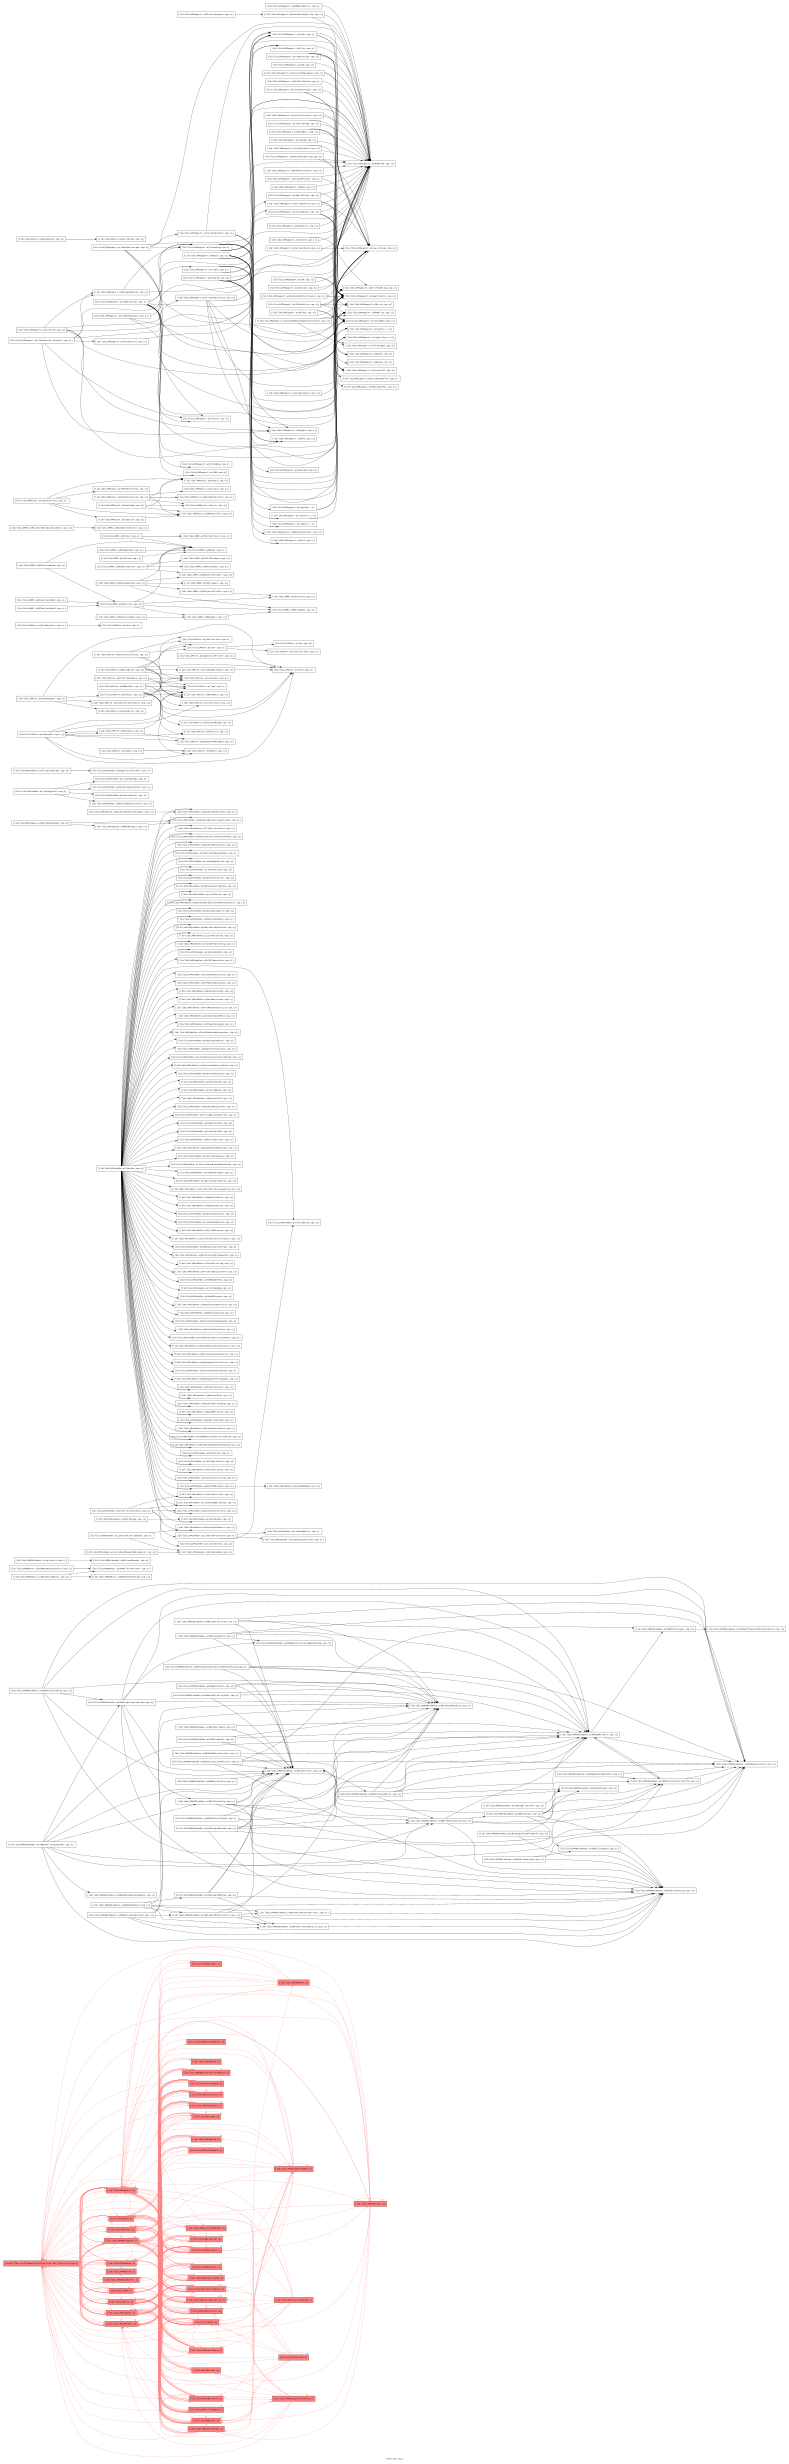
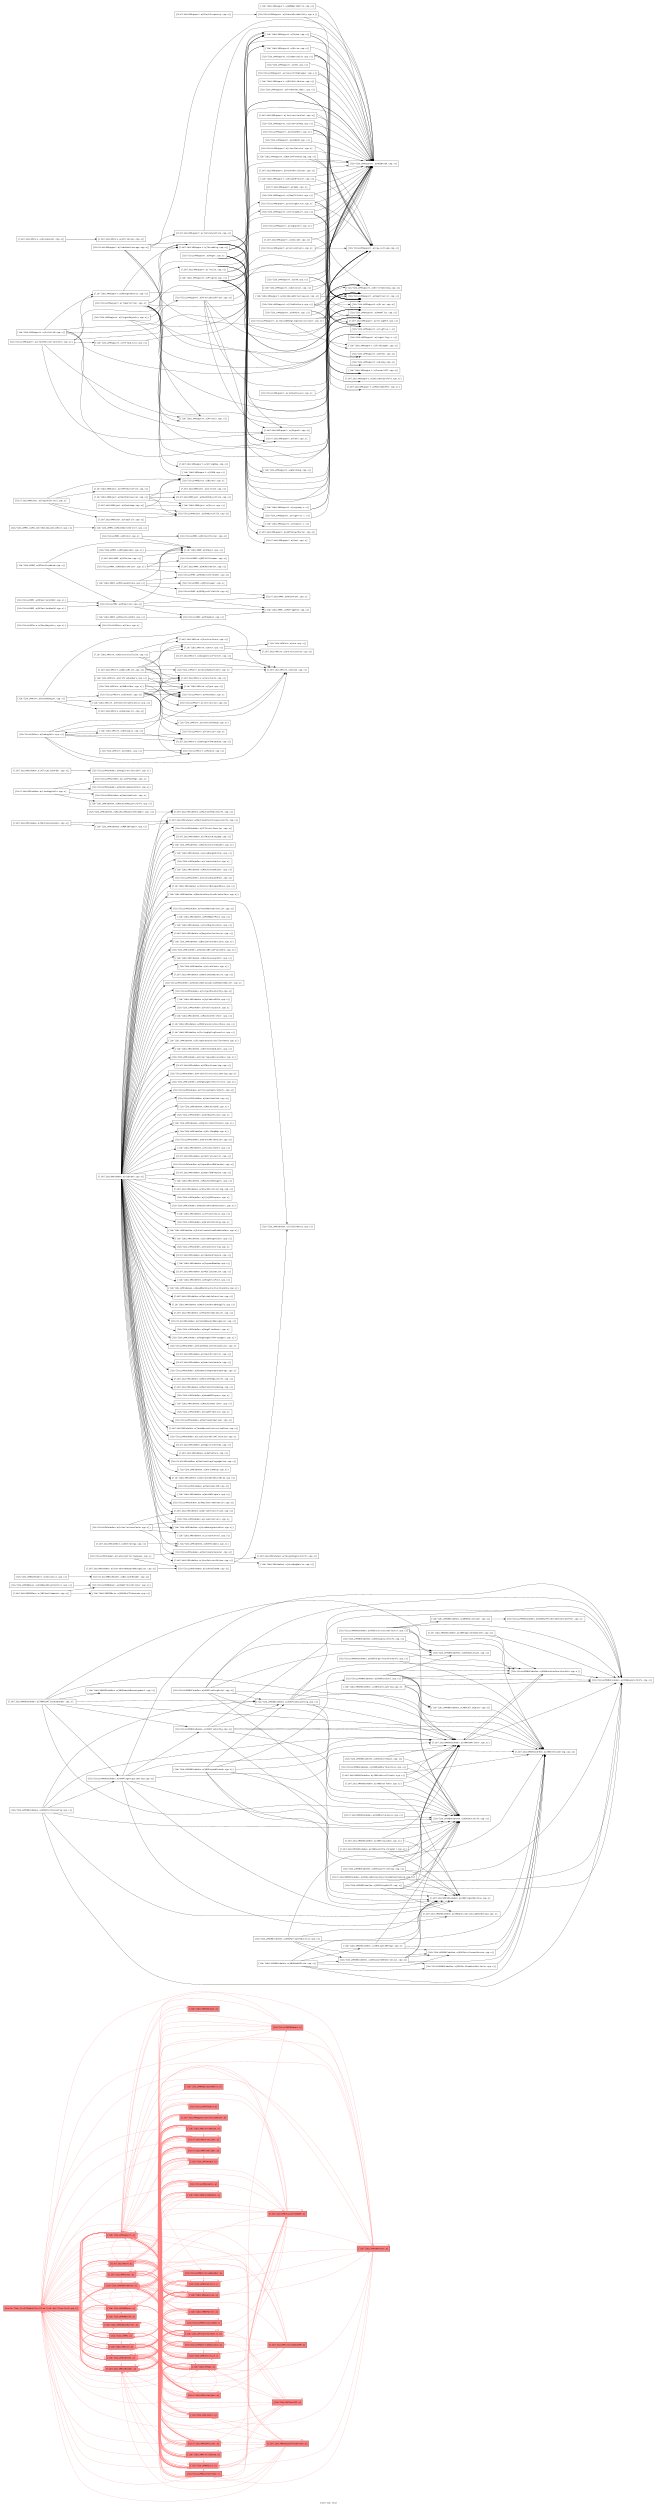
none -> (204, 950)
(250, 1486) -> (138, 1229)
(627, 1683) -> none
(345, 1780) -> (330, 1792)
